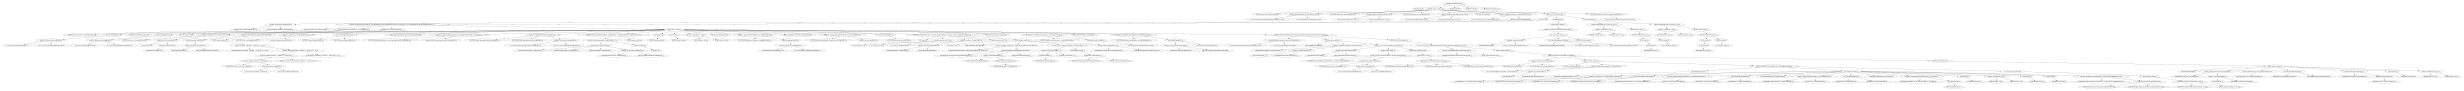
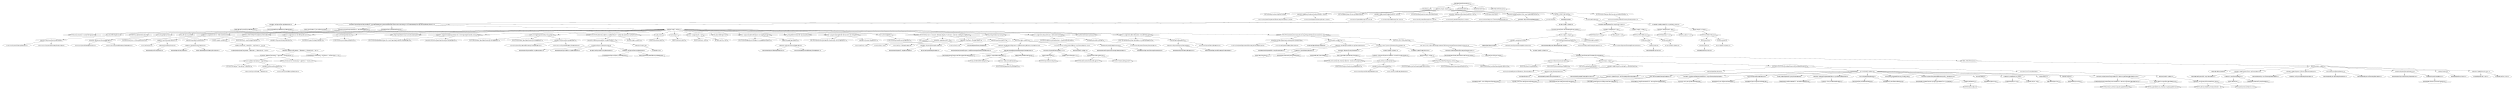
none -> (2301, 77)
